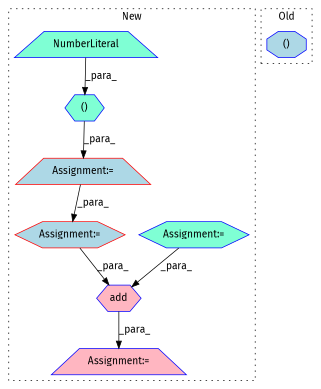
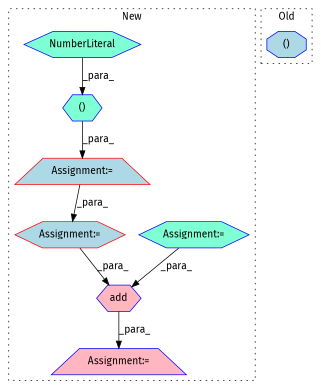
(86, 44) -> (82, 44)
